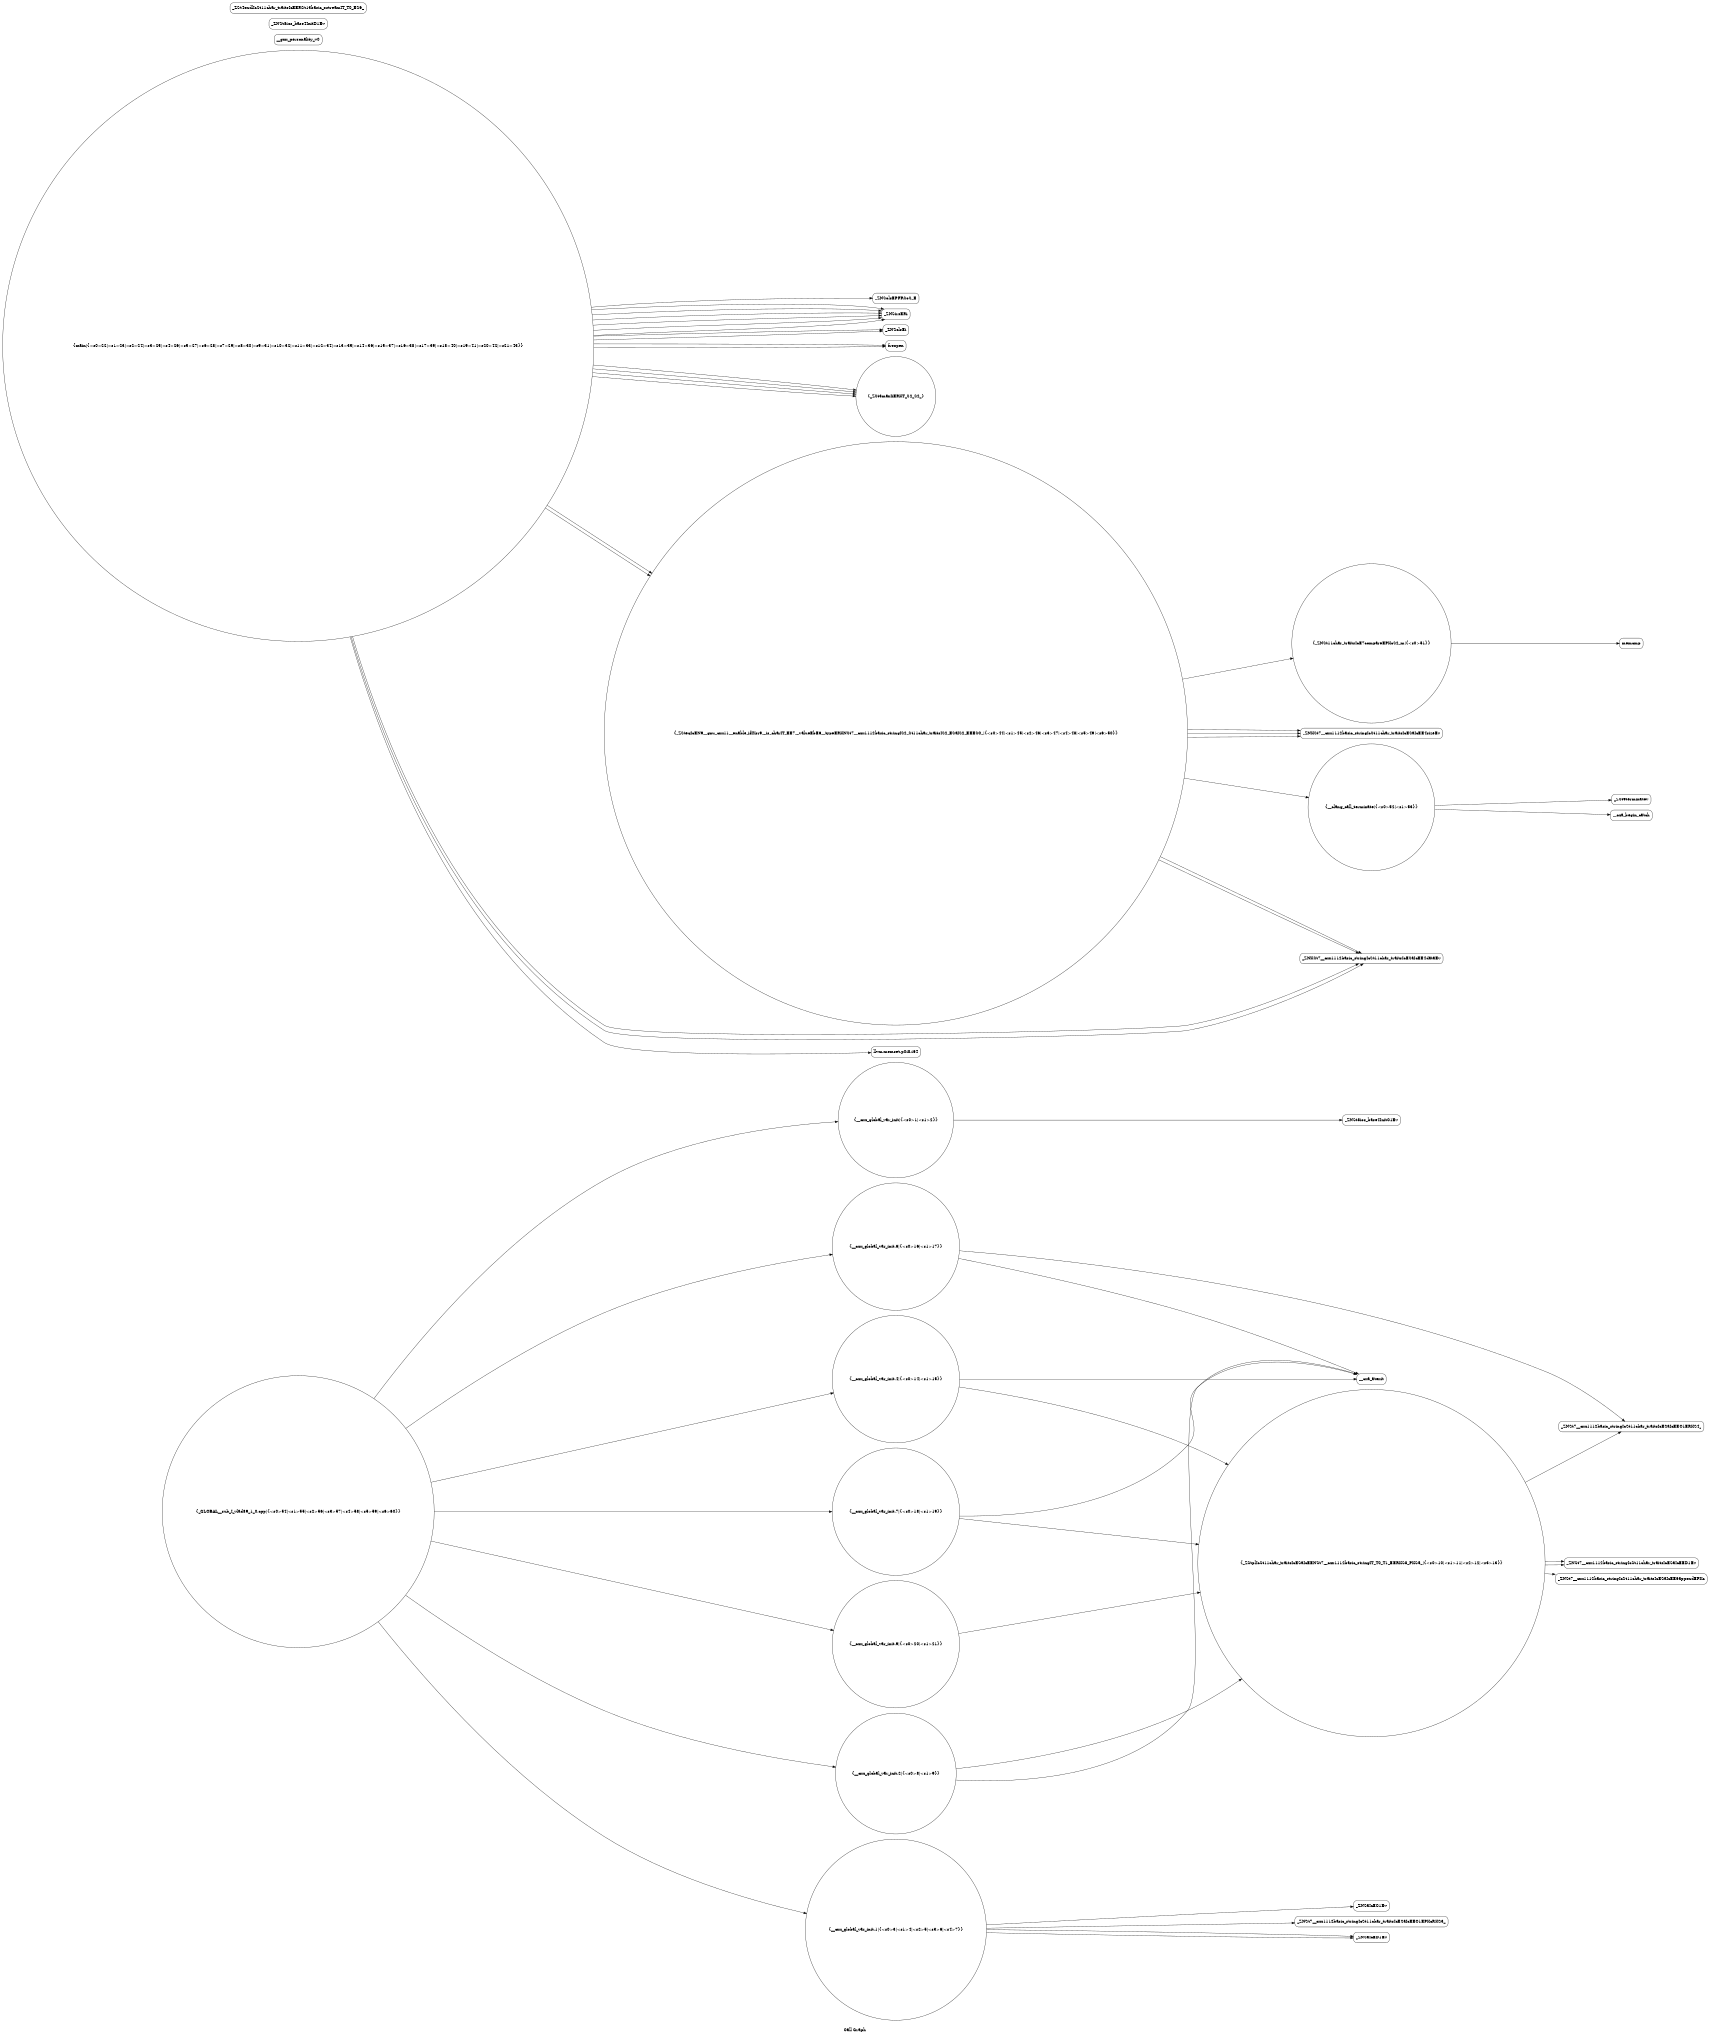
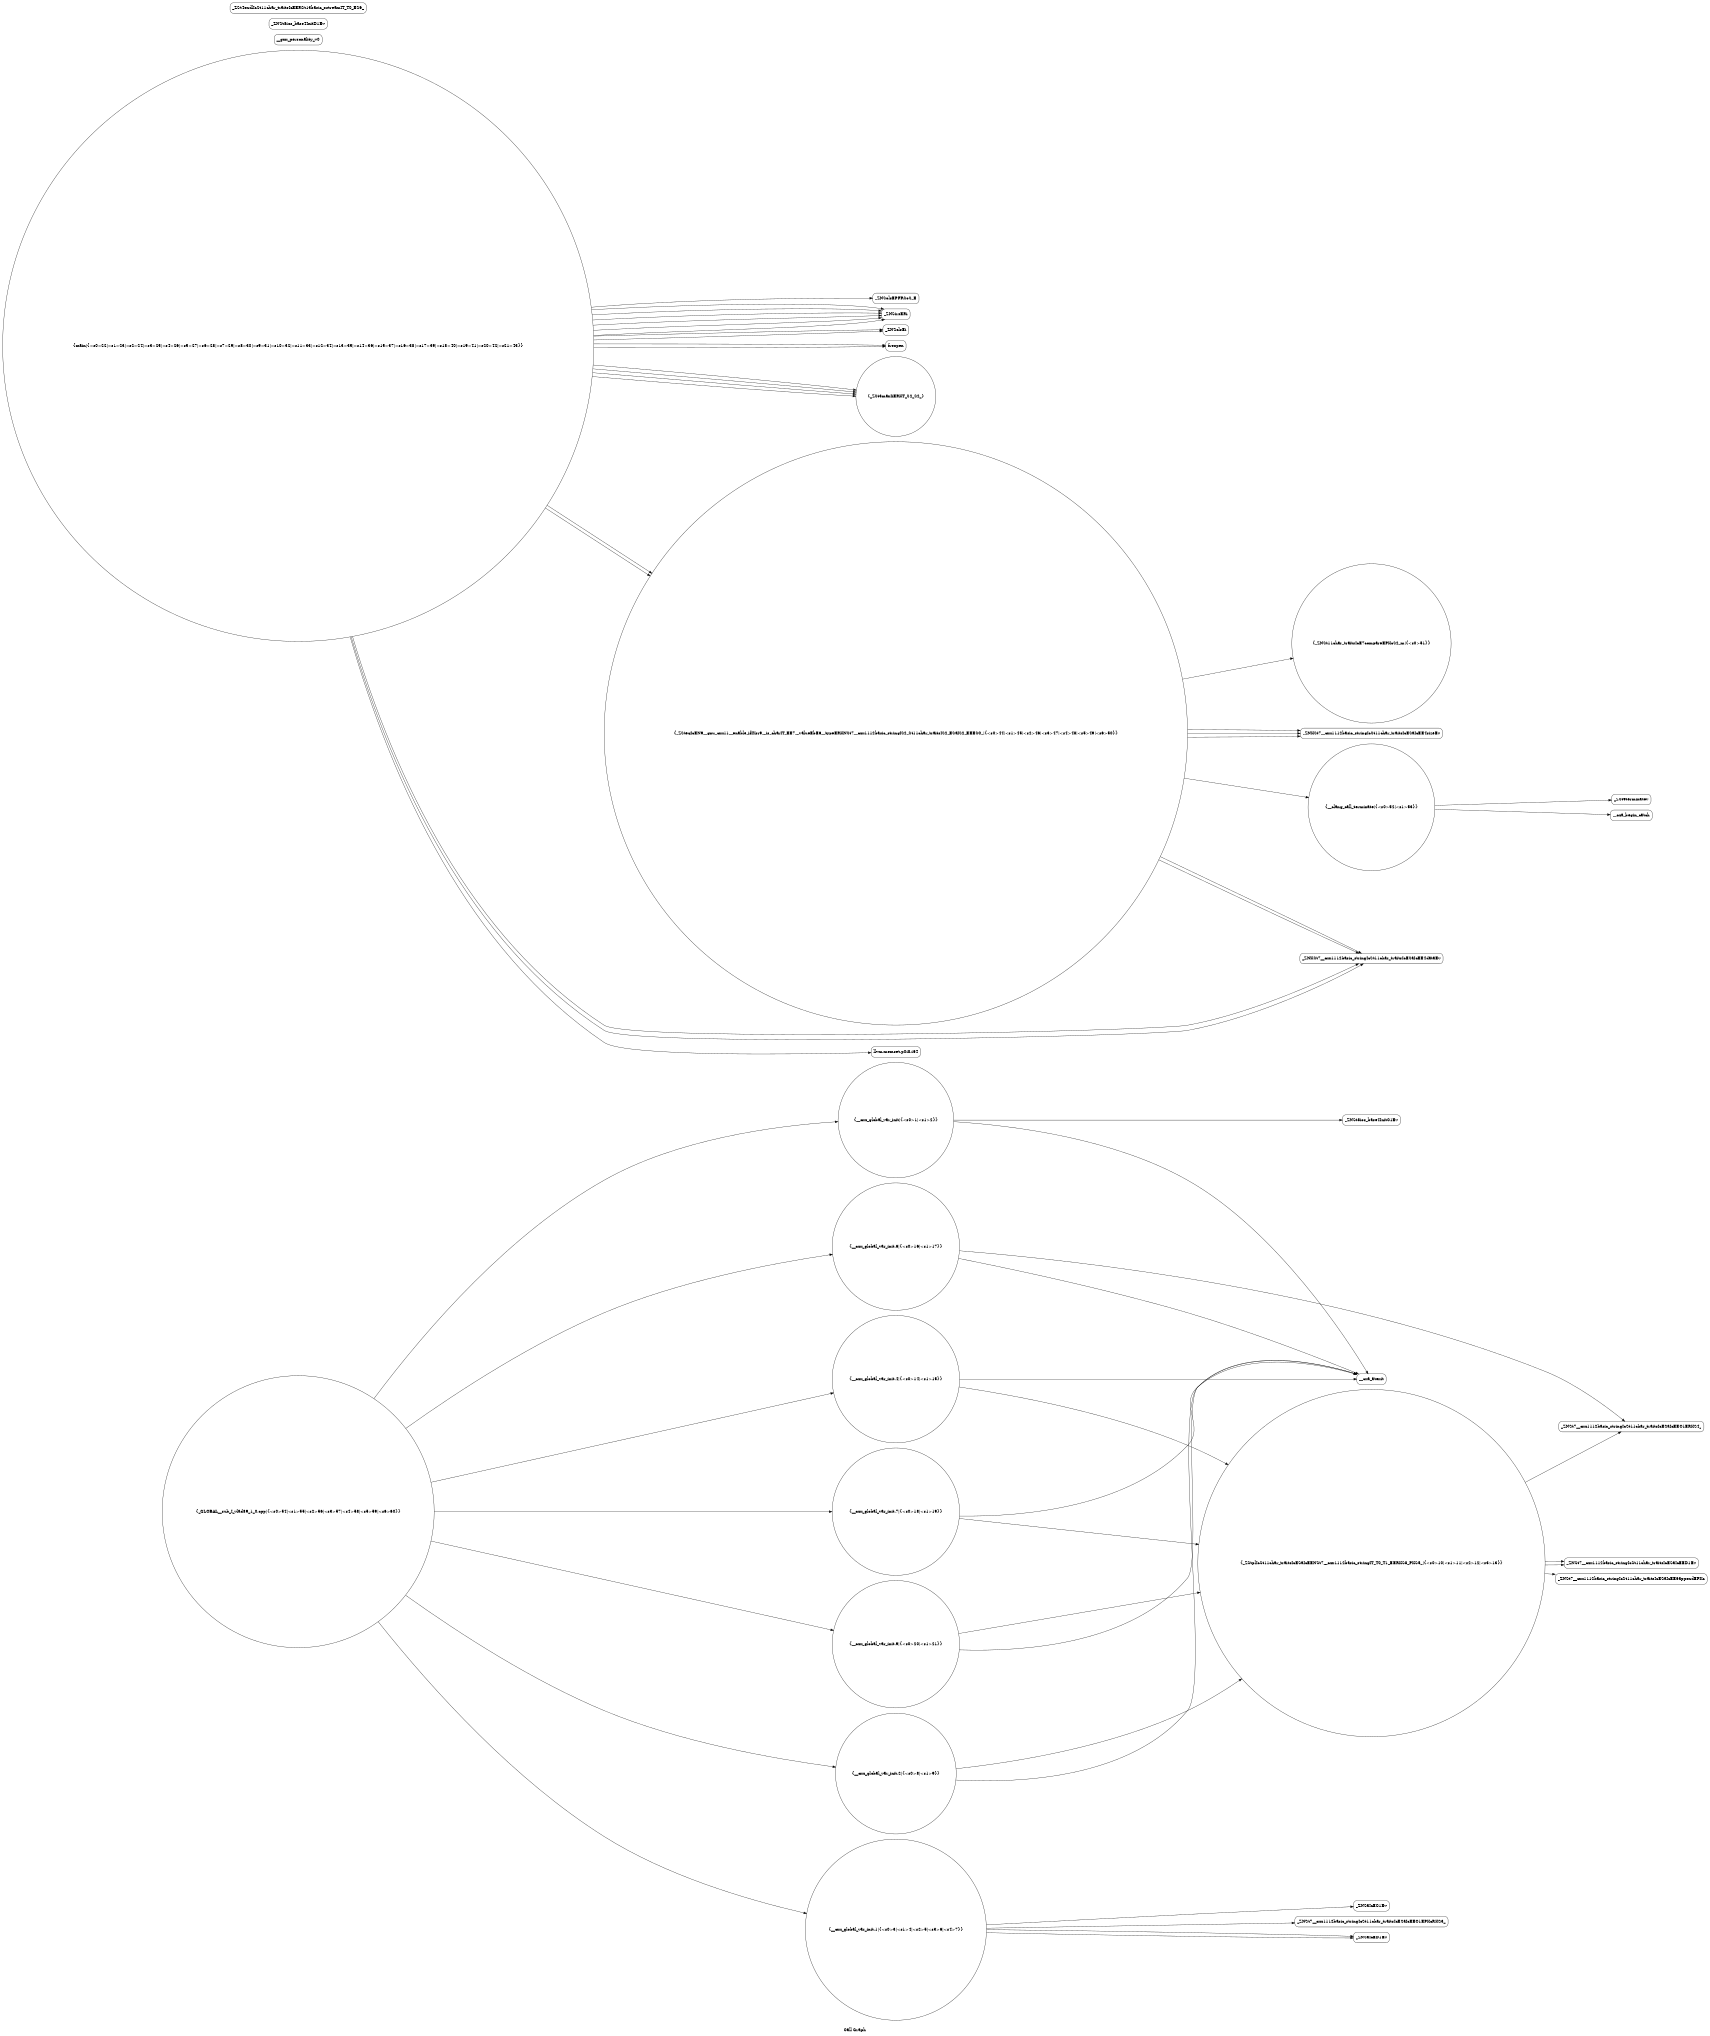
(1631, 643) -> none
none -> (1197, 1186)
none -> (1193, 1524)
